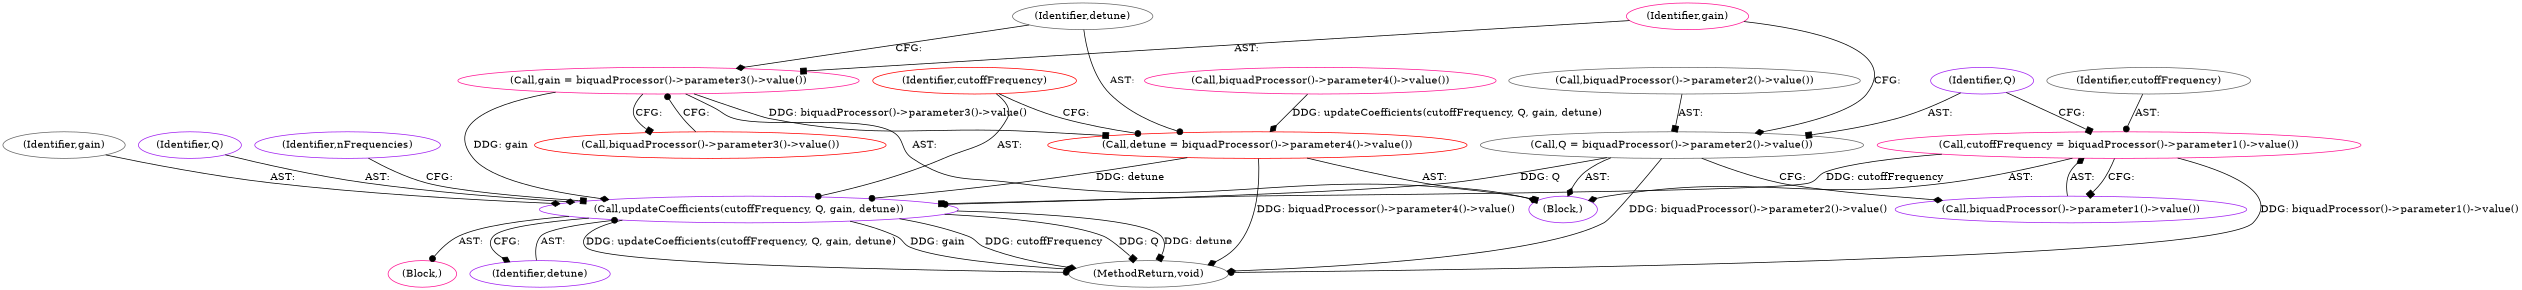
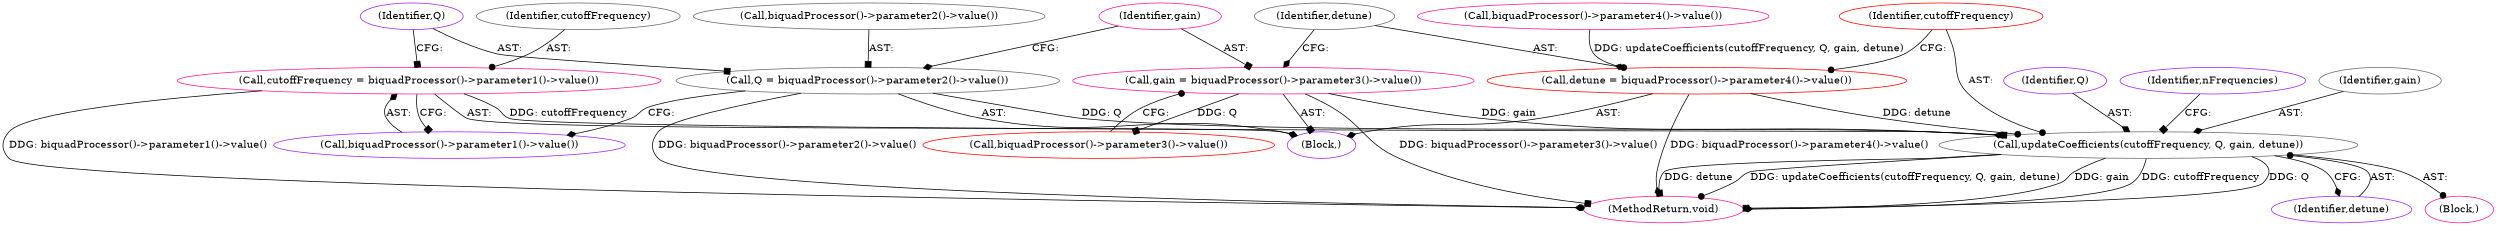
(651, 113) -> (1218, 113)
(906, 131) -> (1434, 172)
(749, 209) -> (2148, 145)
(1149, 274) -> (1664, 209)
